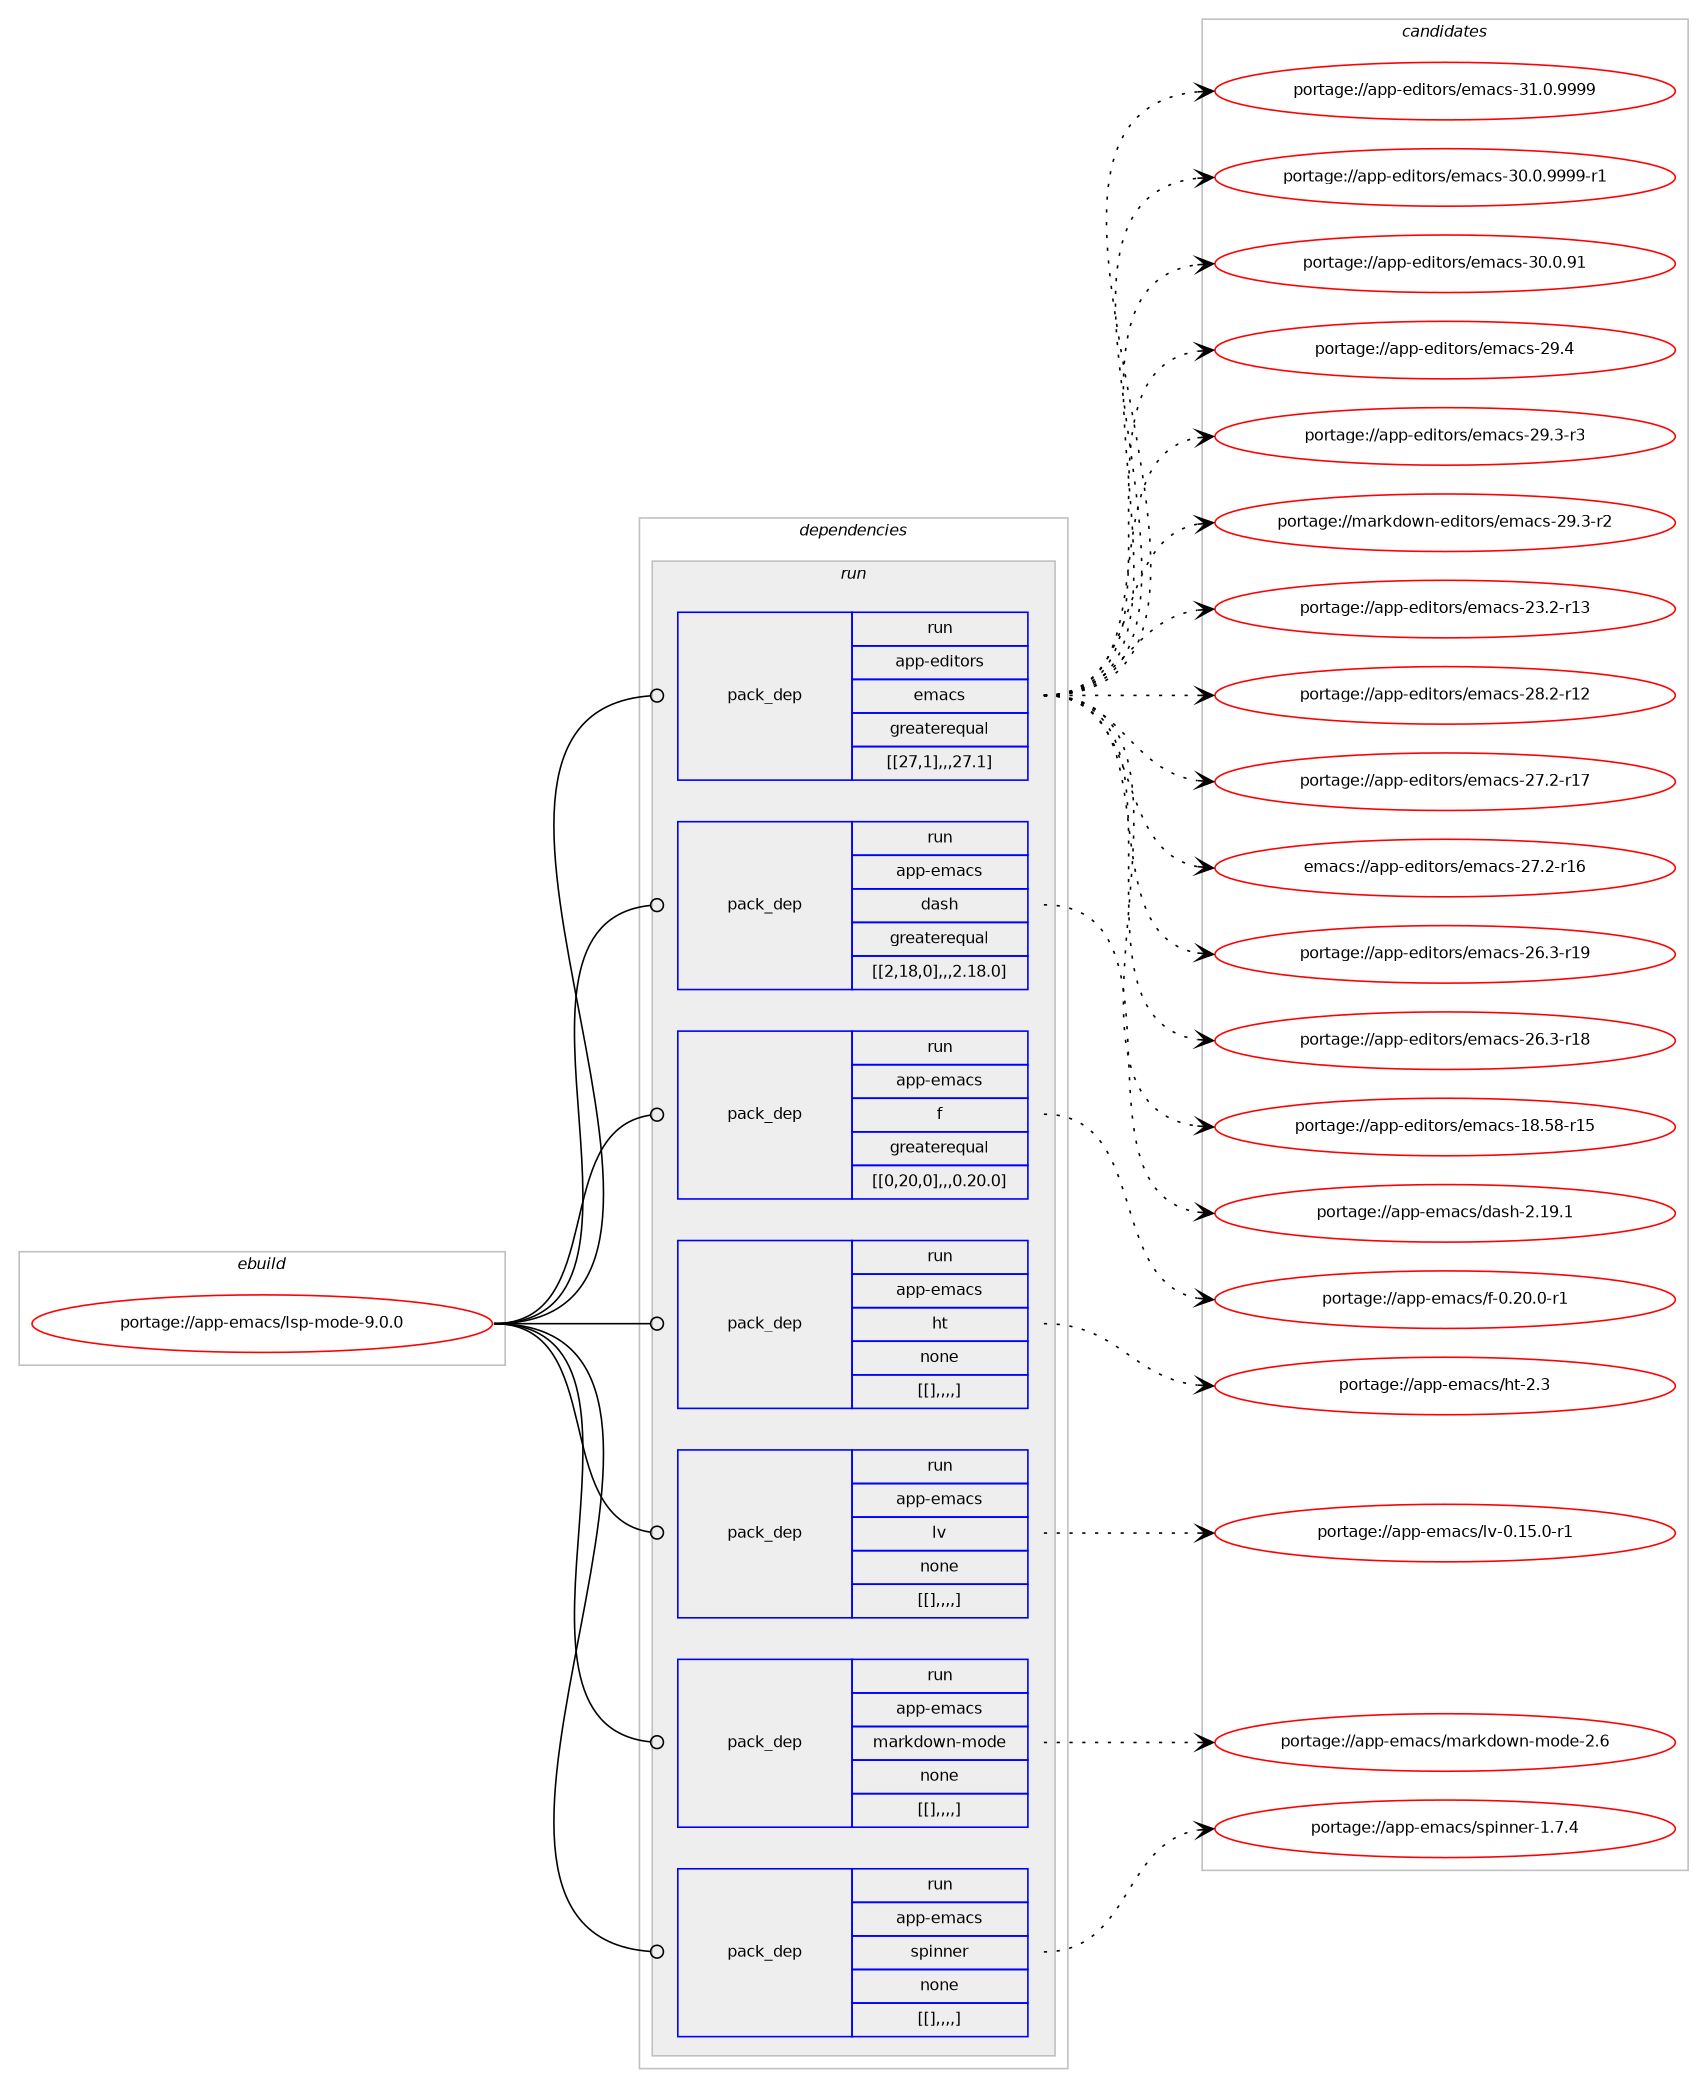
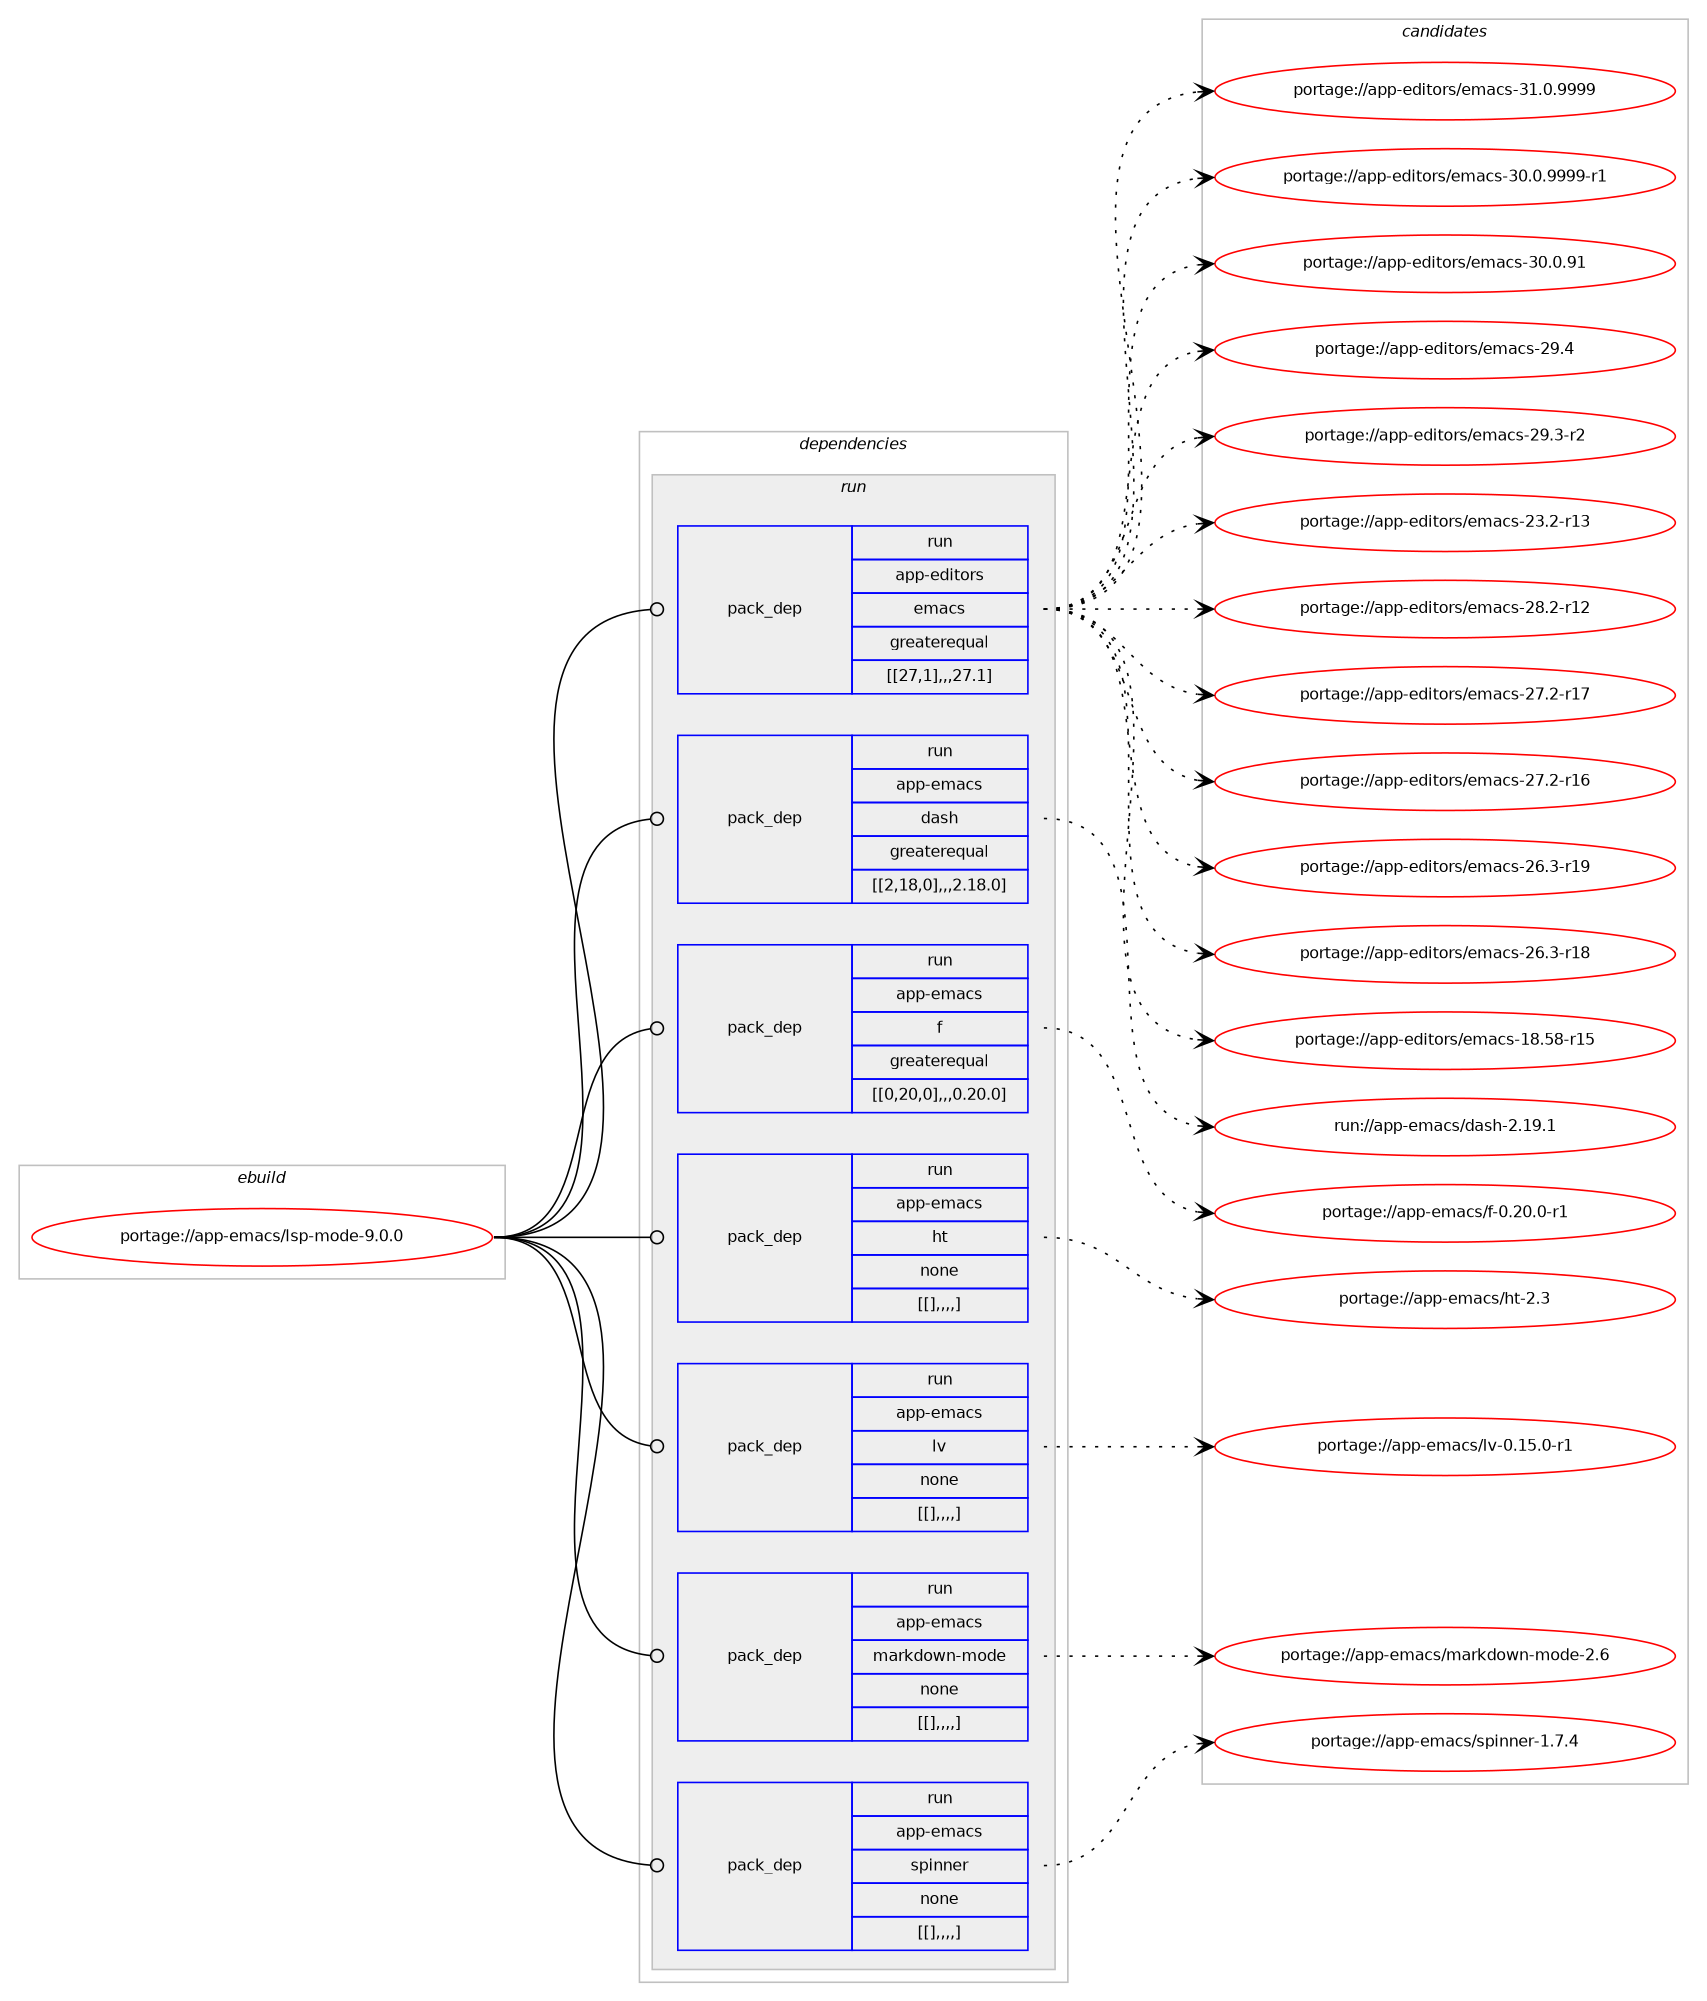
(1445, 436) -> none
(1445, 523) -> (1445, 436)
(1445, 868) -> (1445, 782)
(1445, 1213) -> (1445, 1127)
